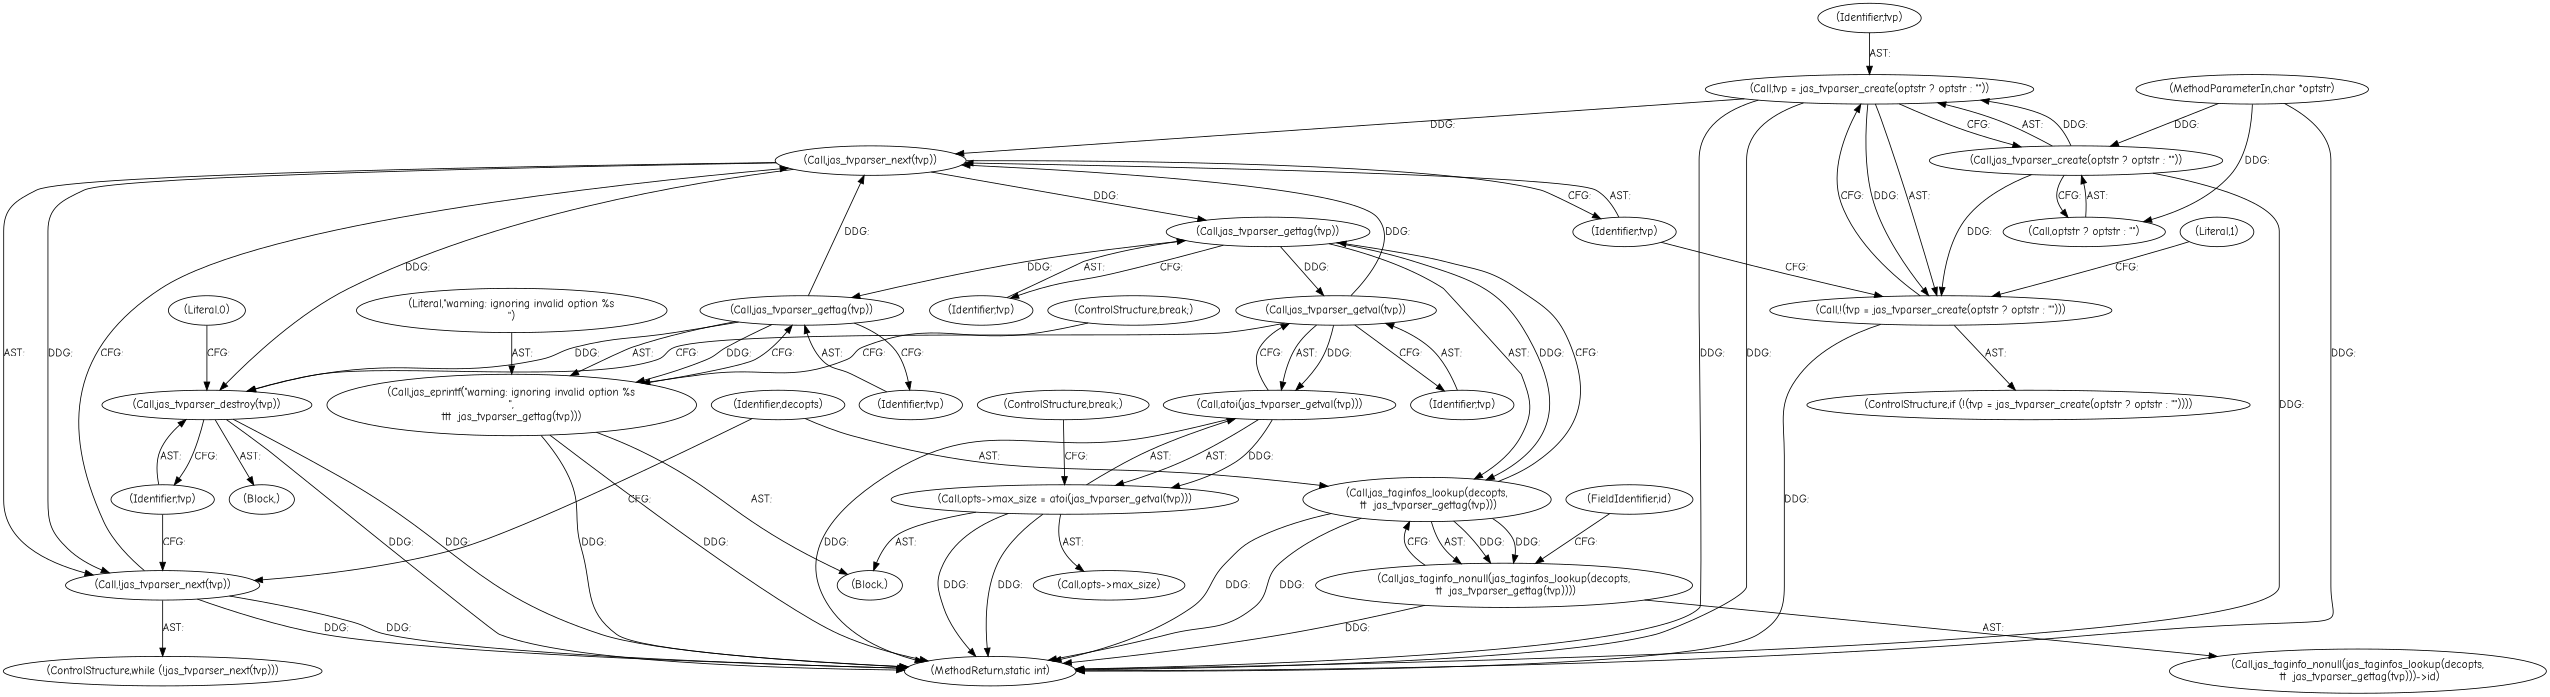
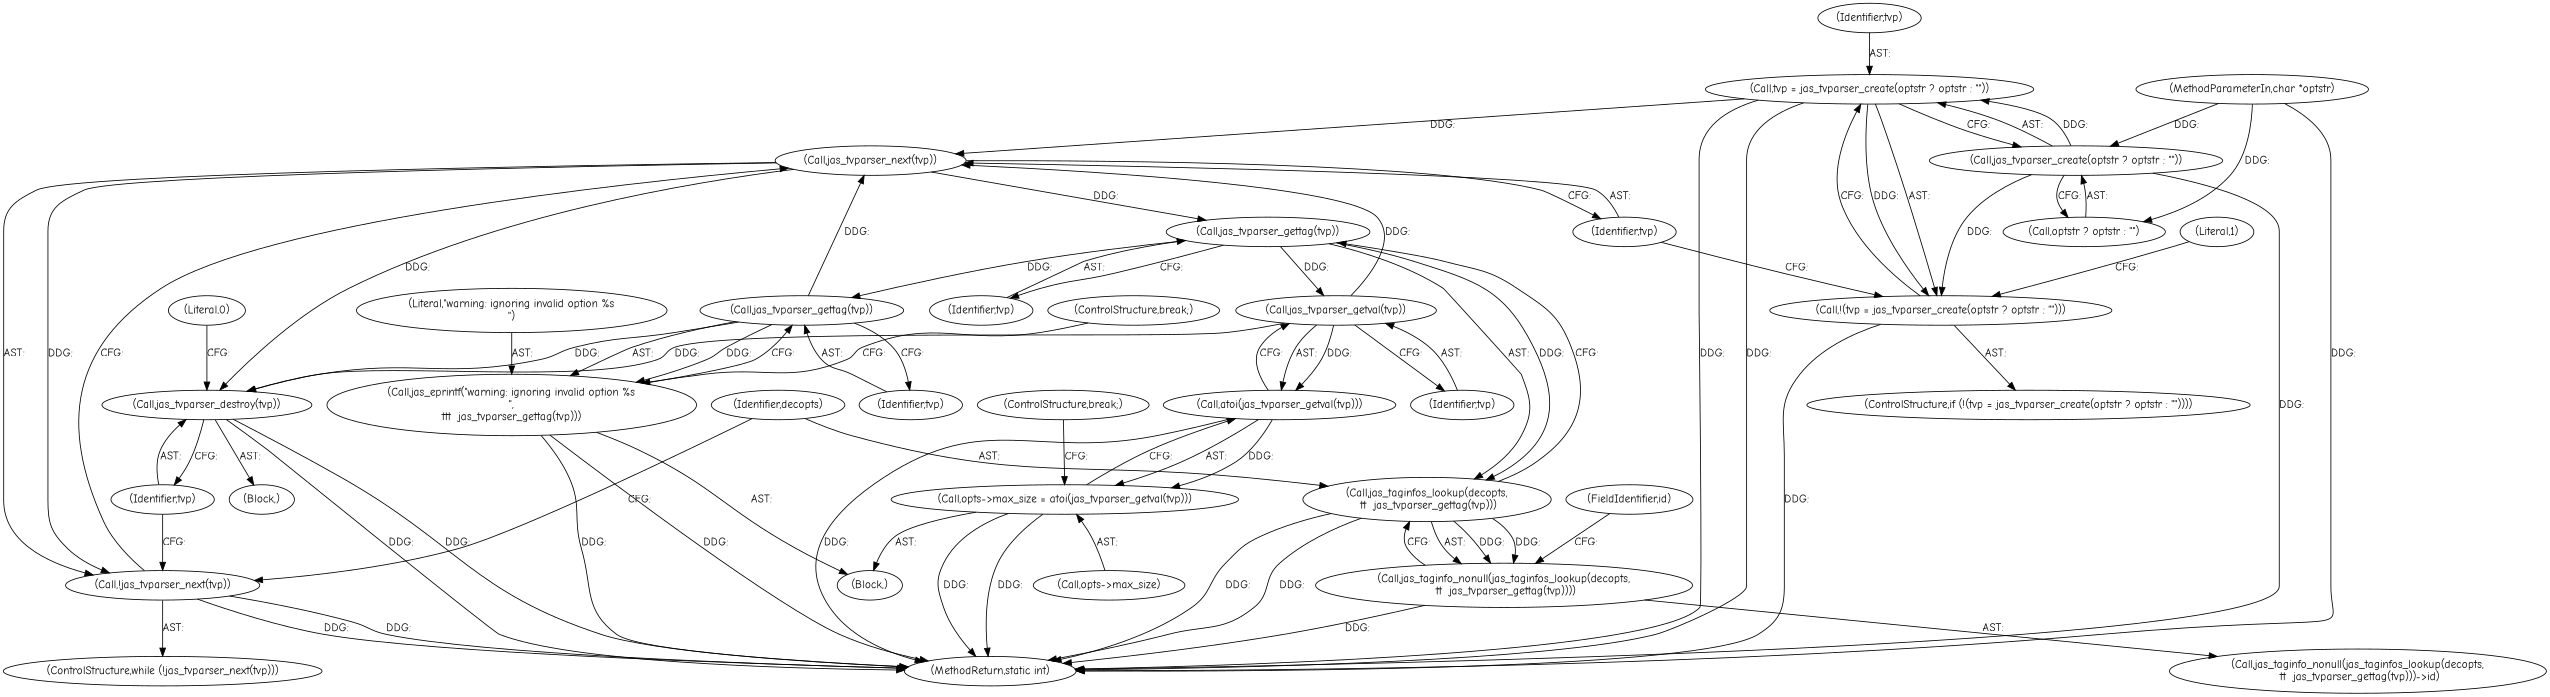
(689, 353) -> (689, 353)
(1163, 457) -> (1163, 457)
(1060, 543) -> (1095, 545)
